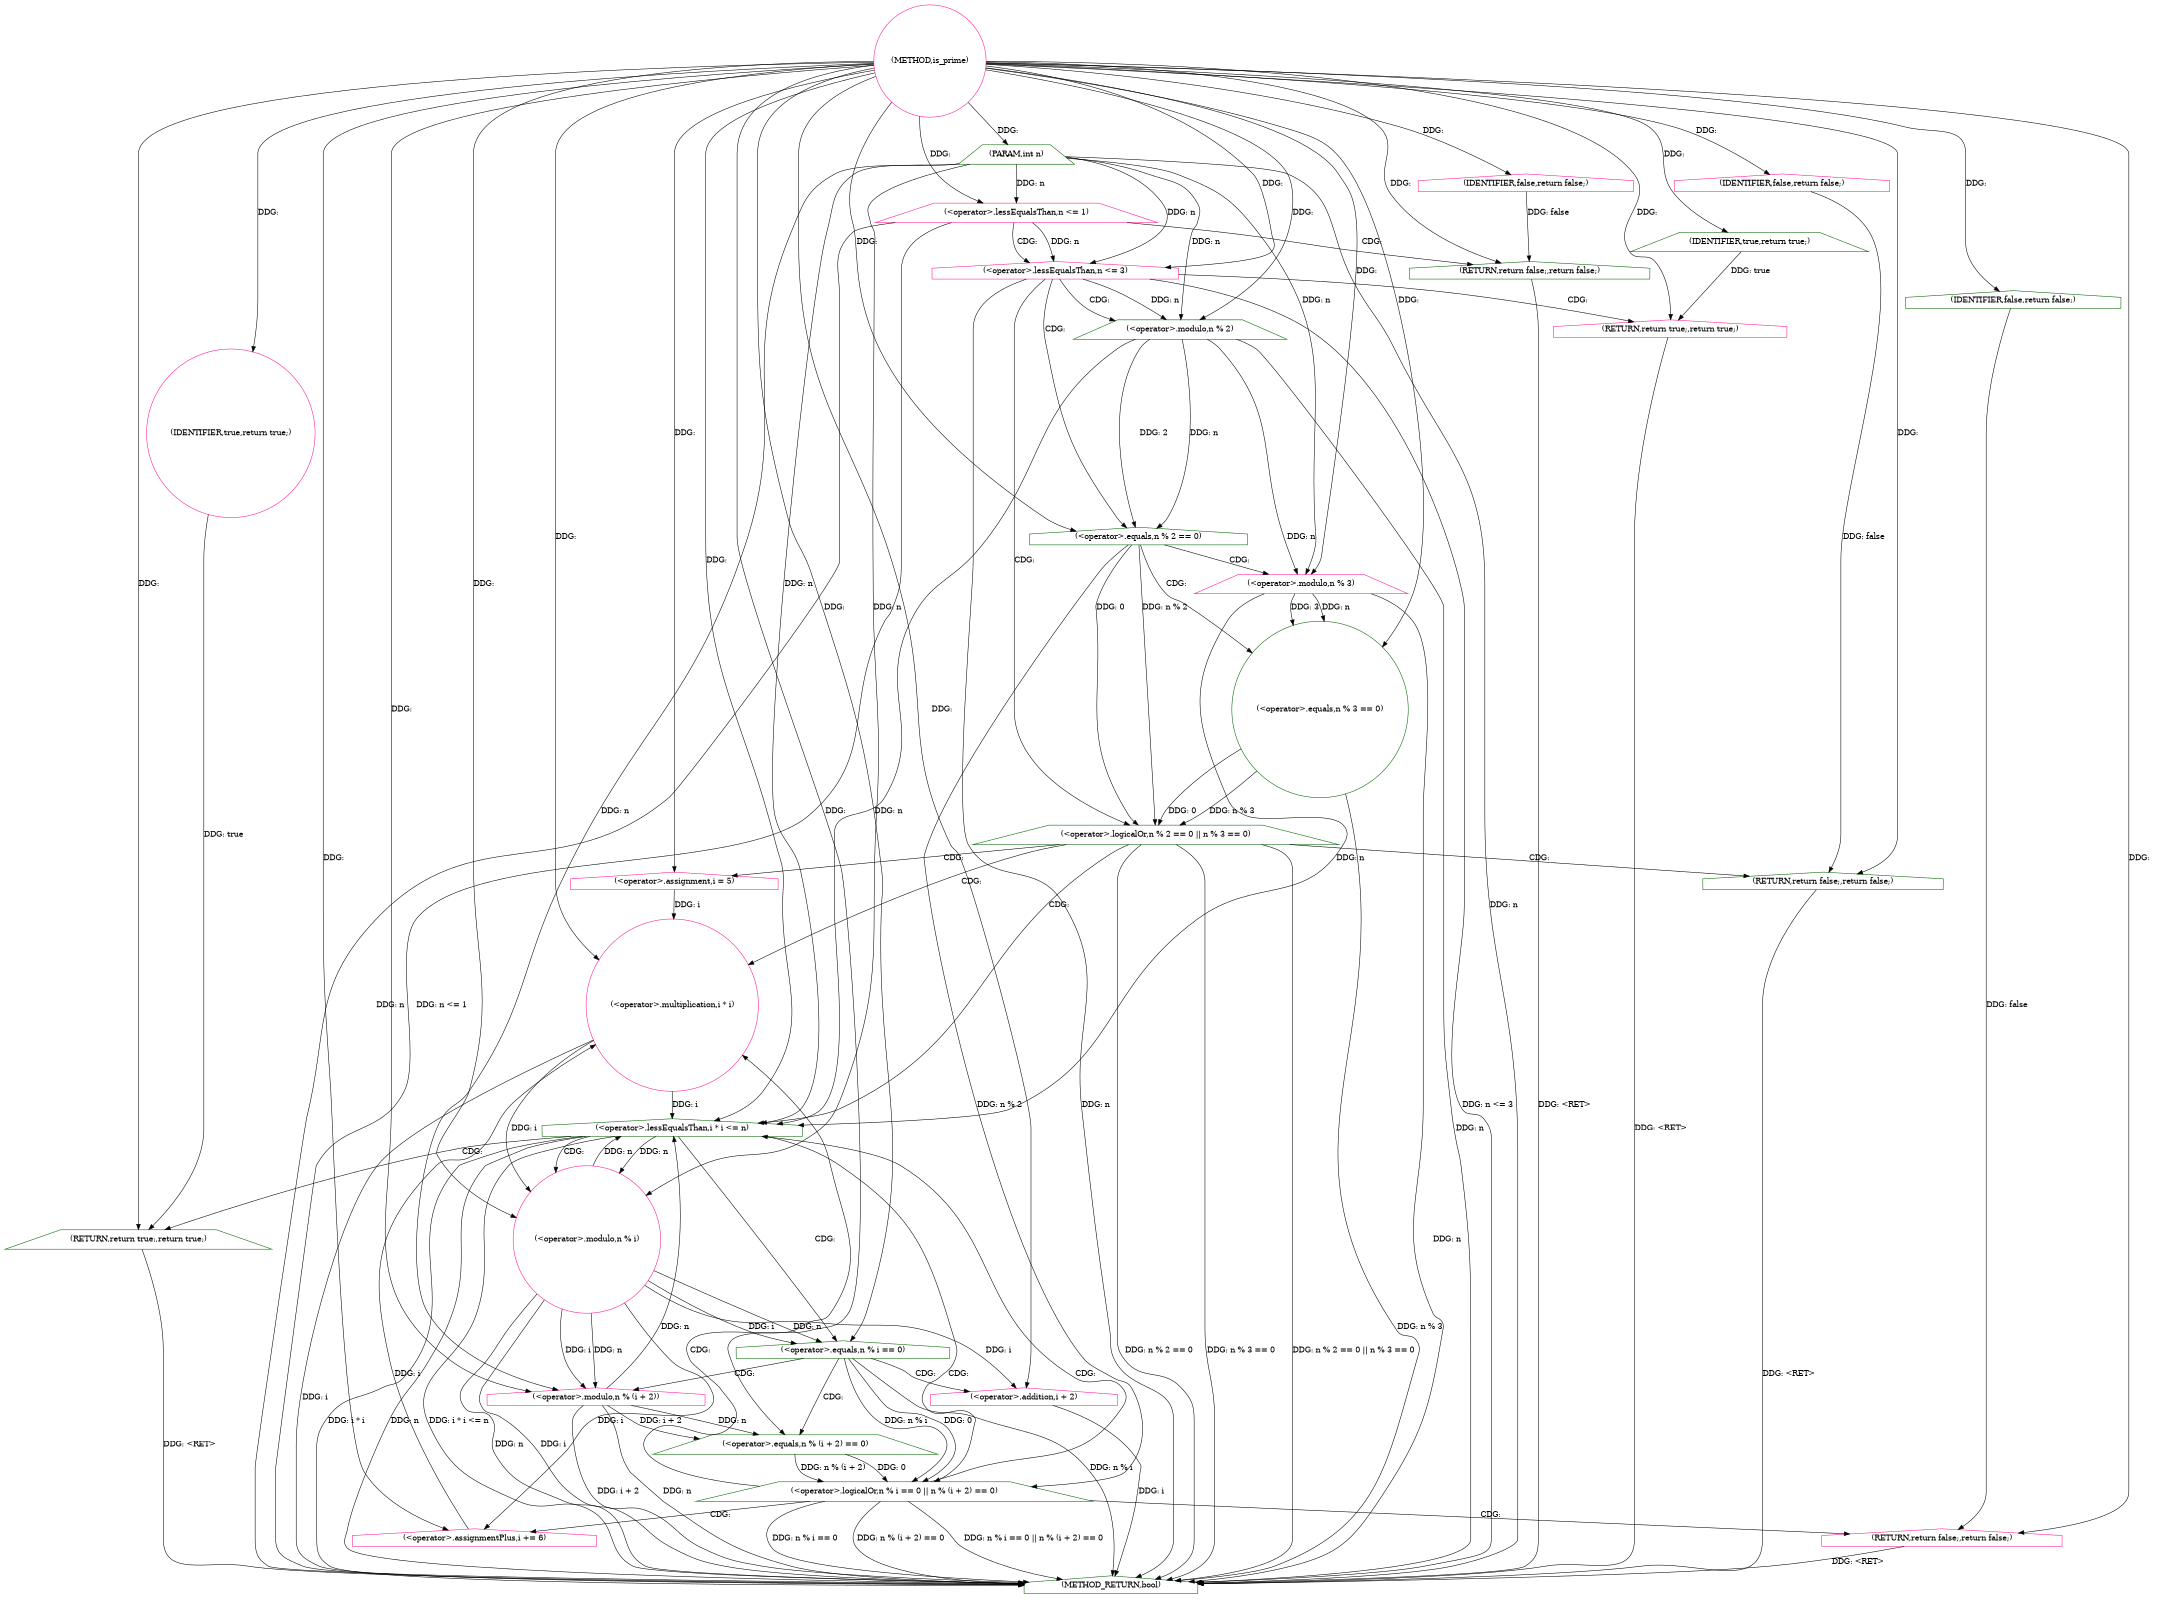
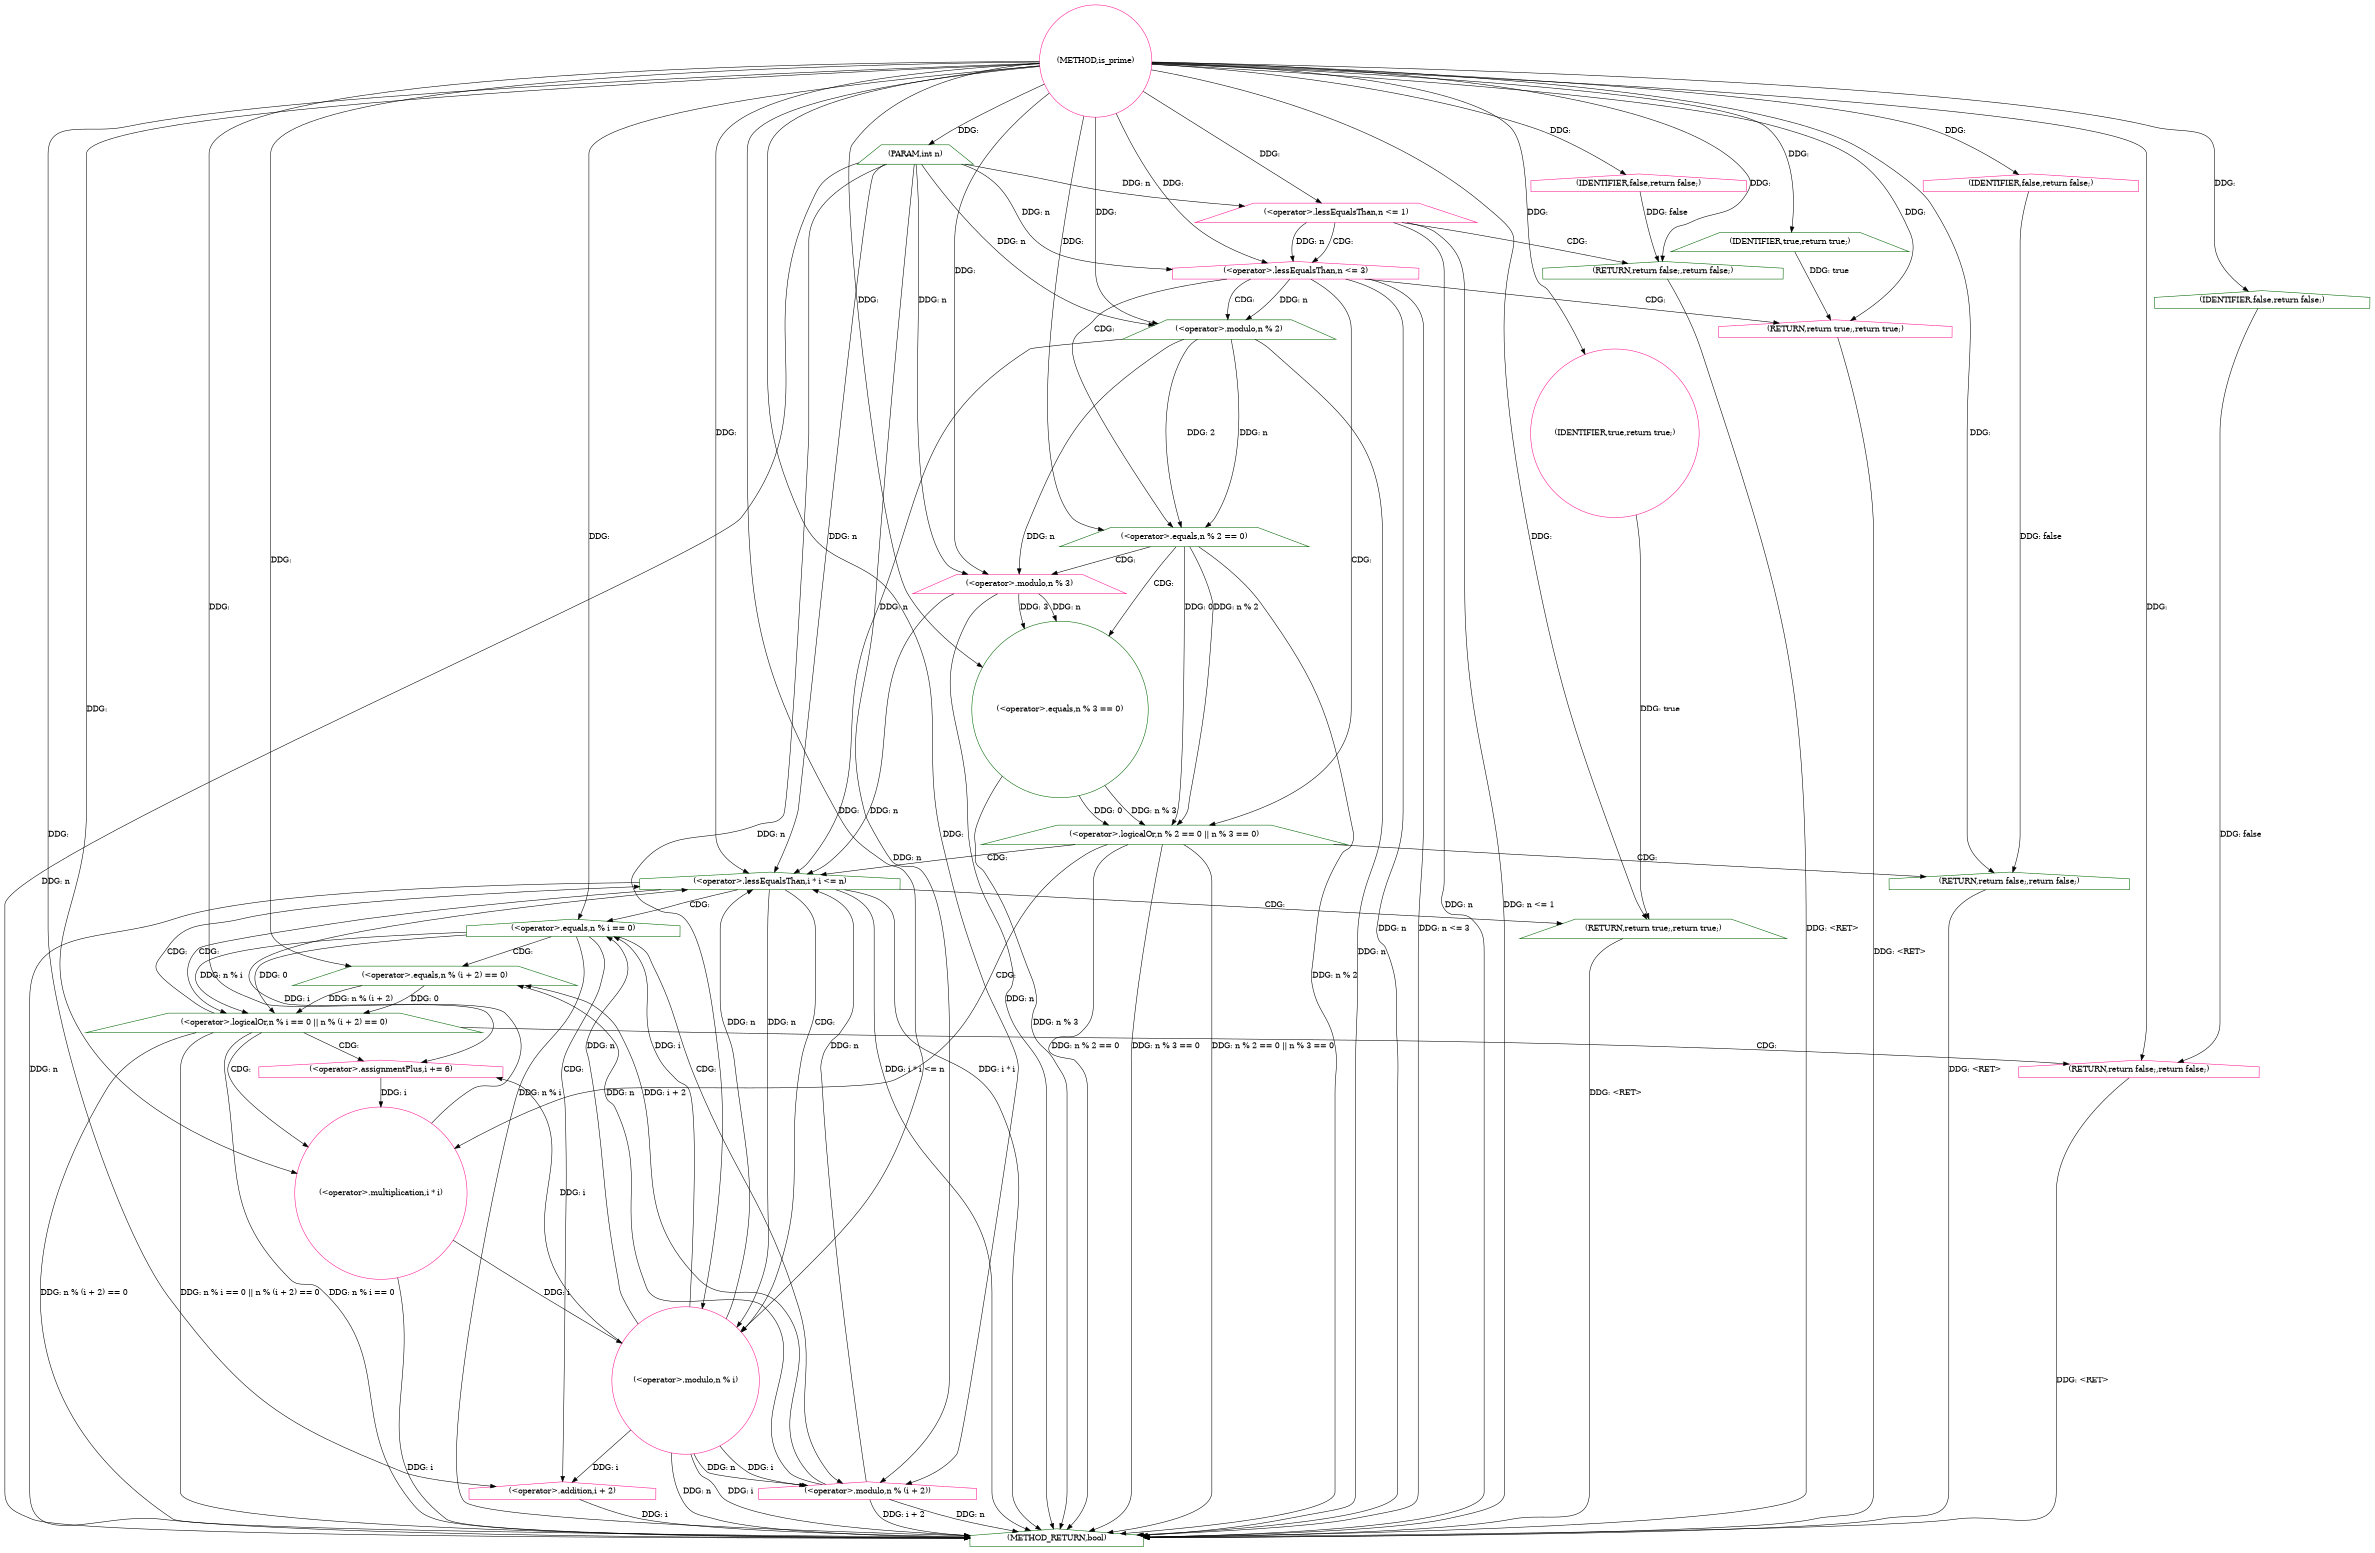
(1139, 537) -> (1184, 537)
(674, 882) -> none
(961, 1049) -> (1335, 1096)
